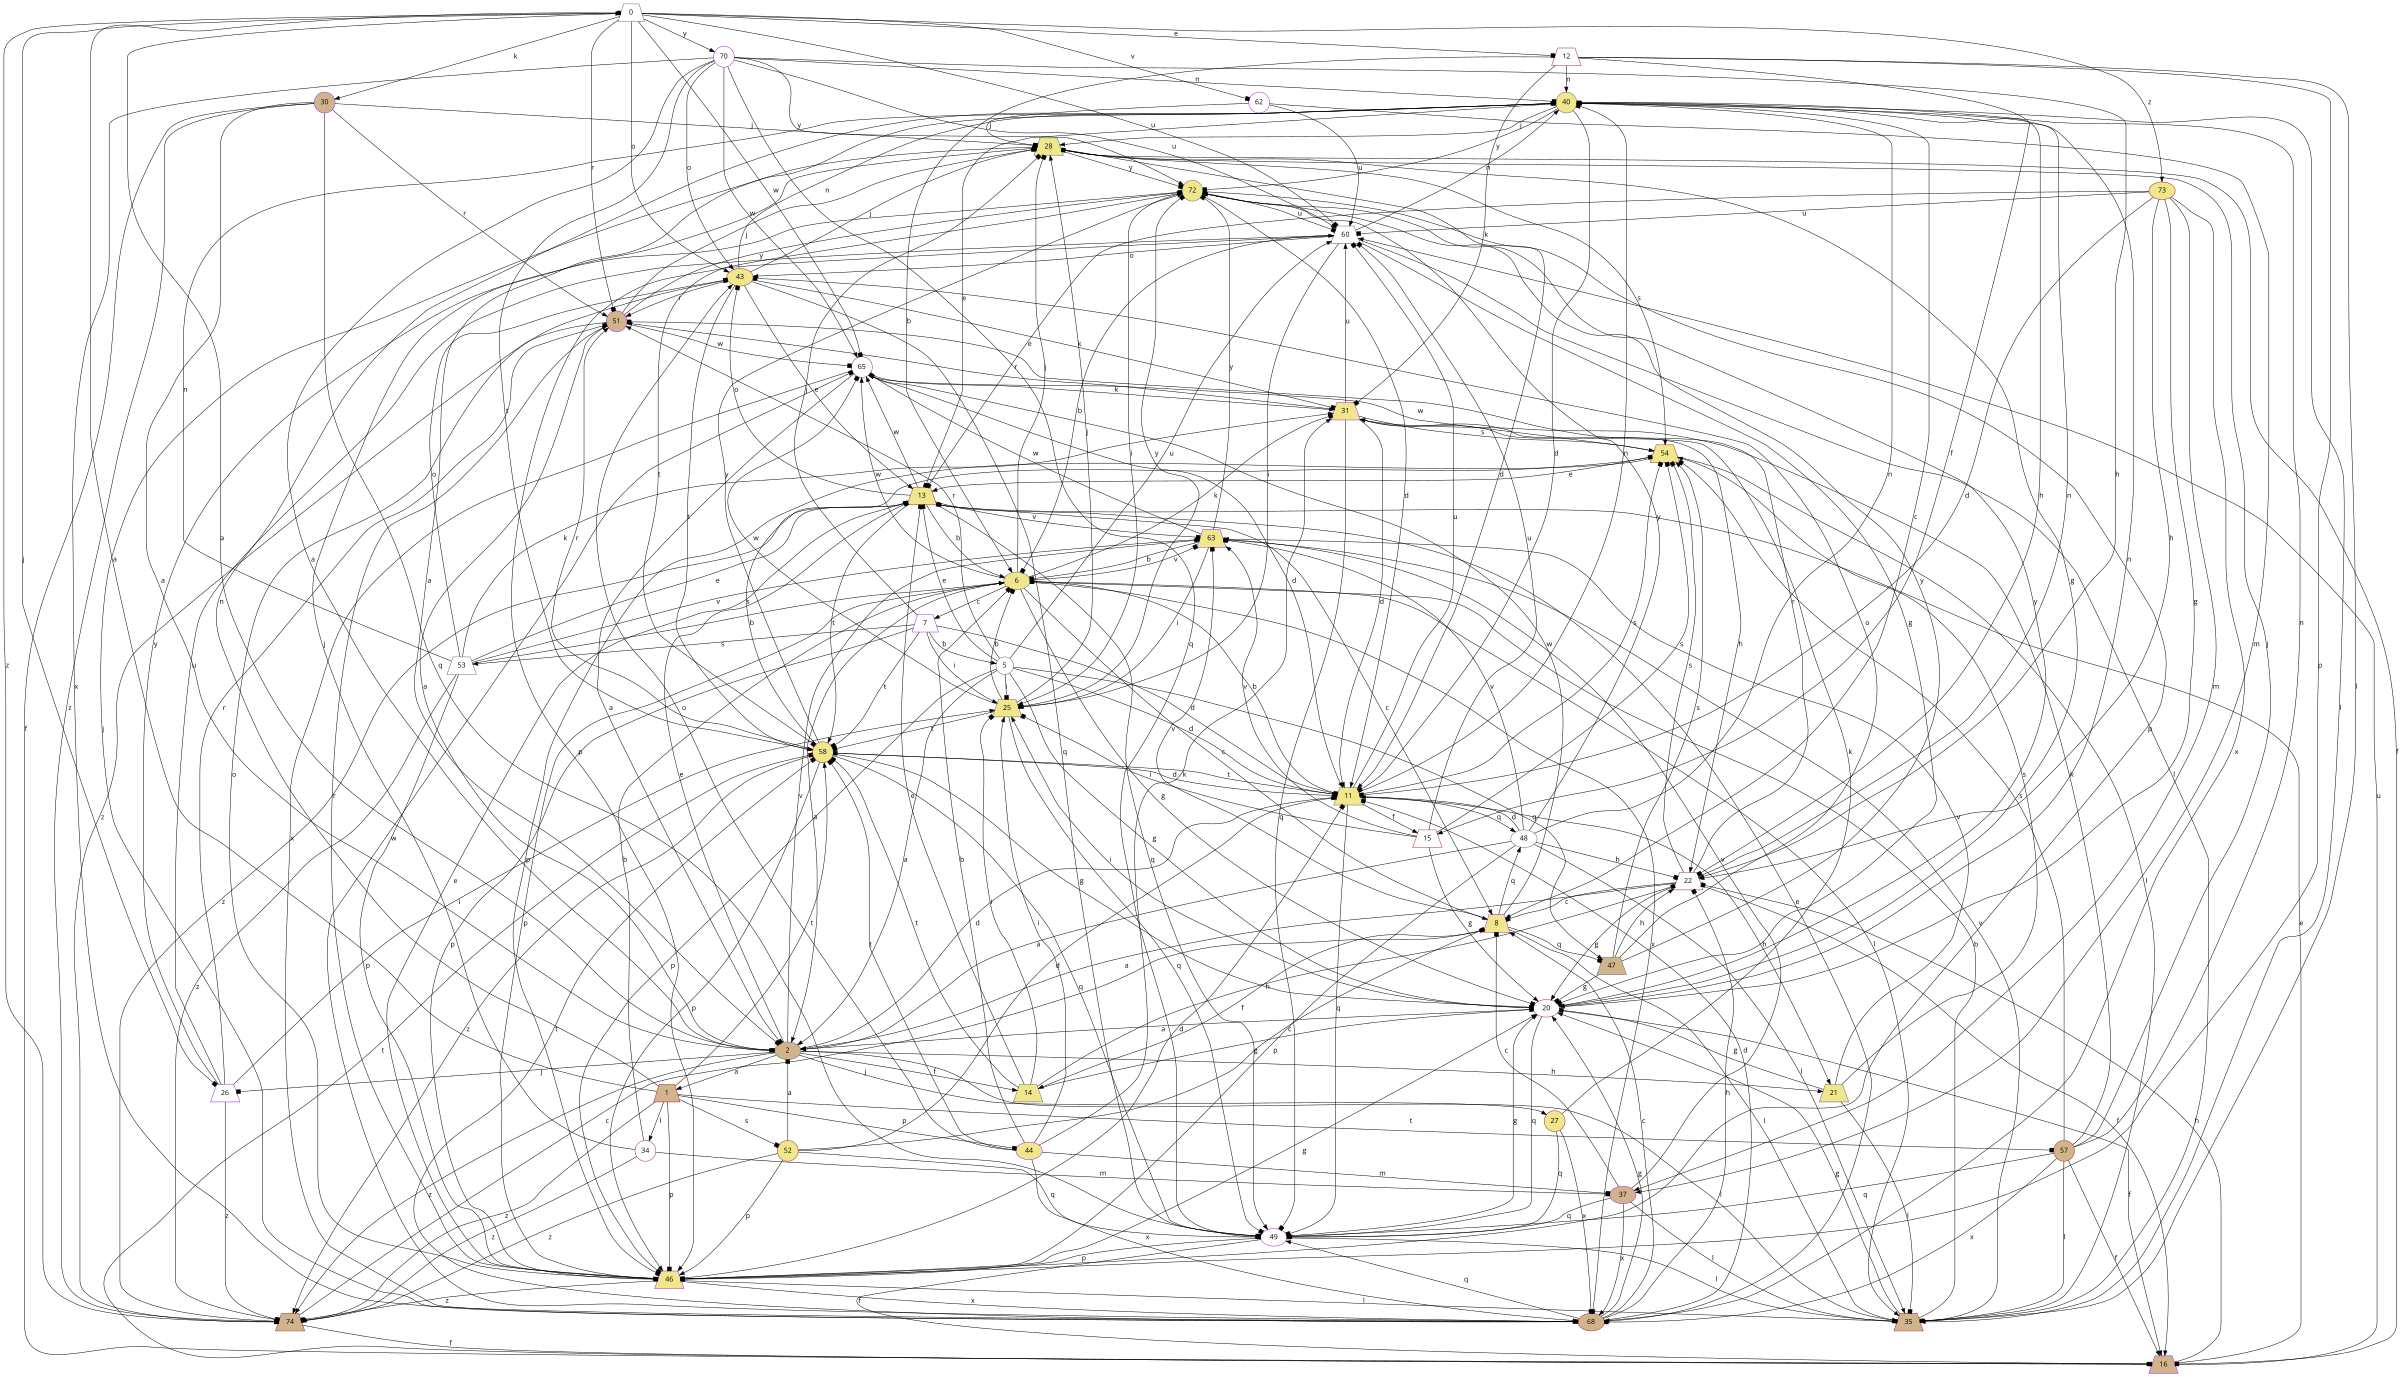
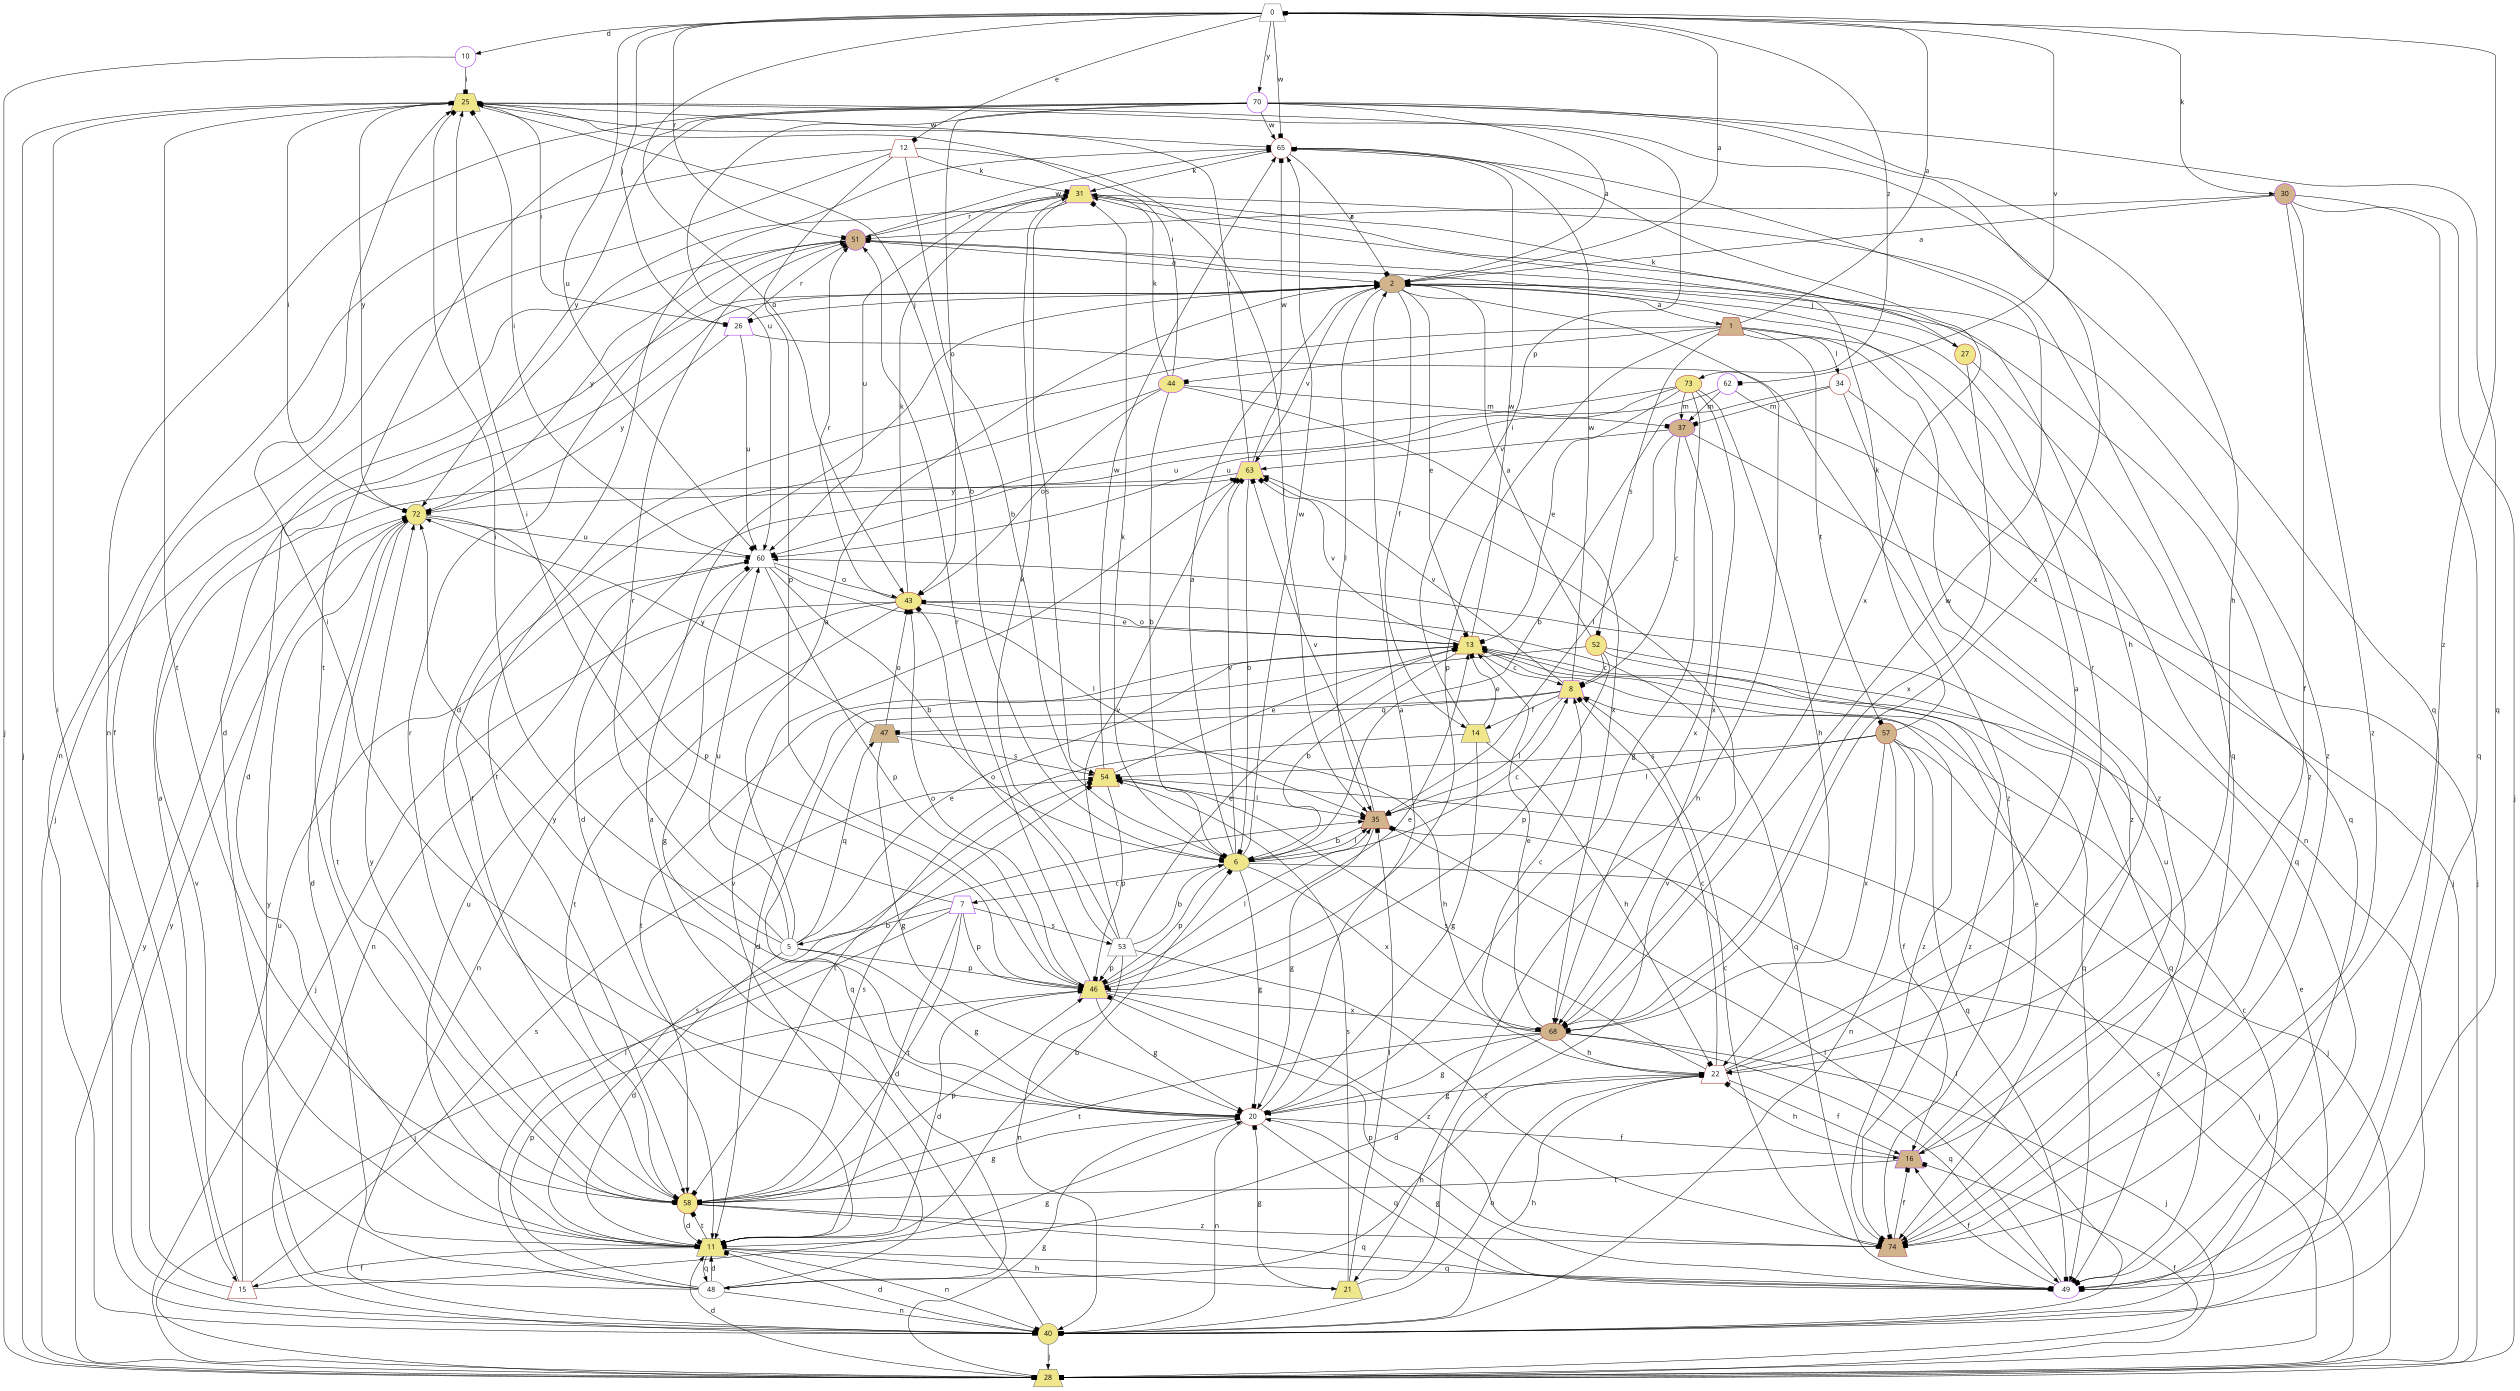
none -> (466, 57)
